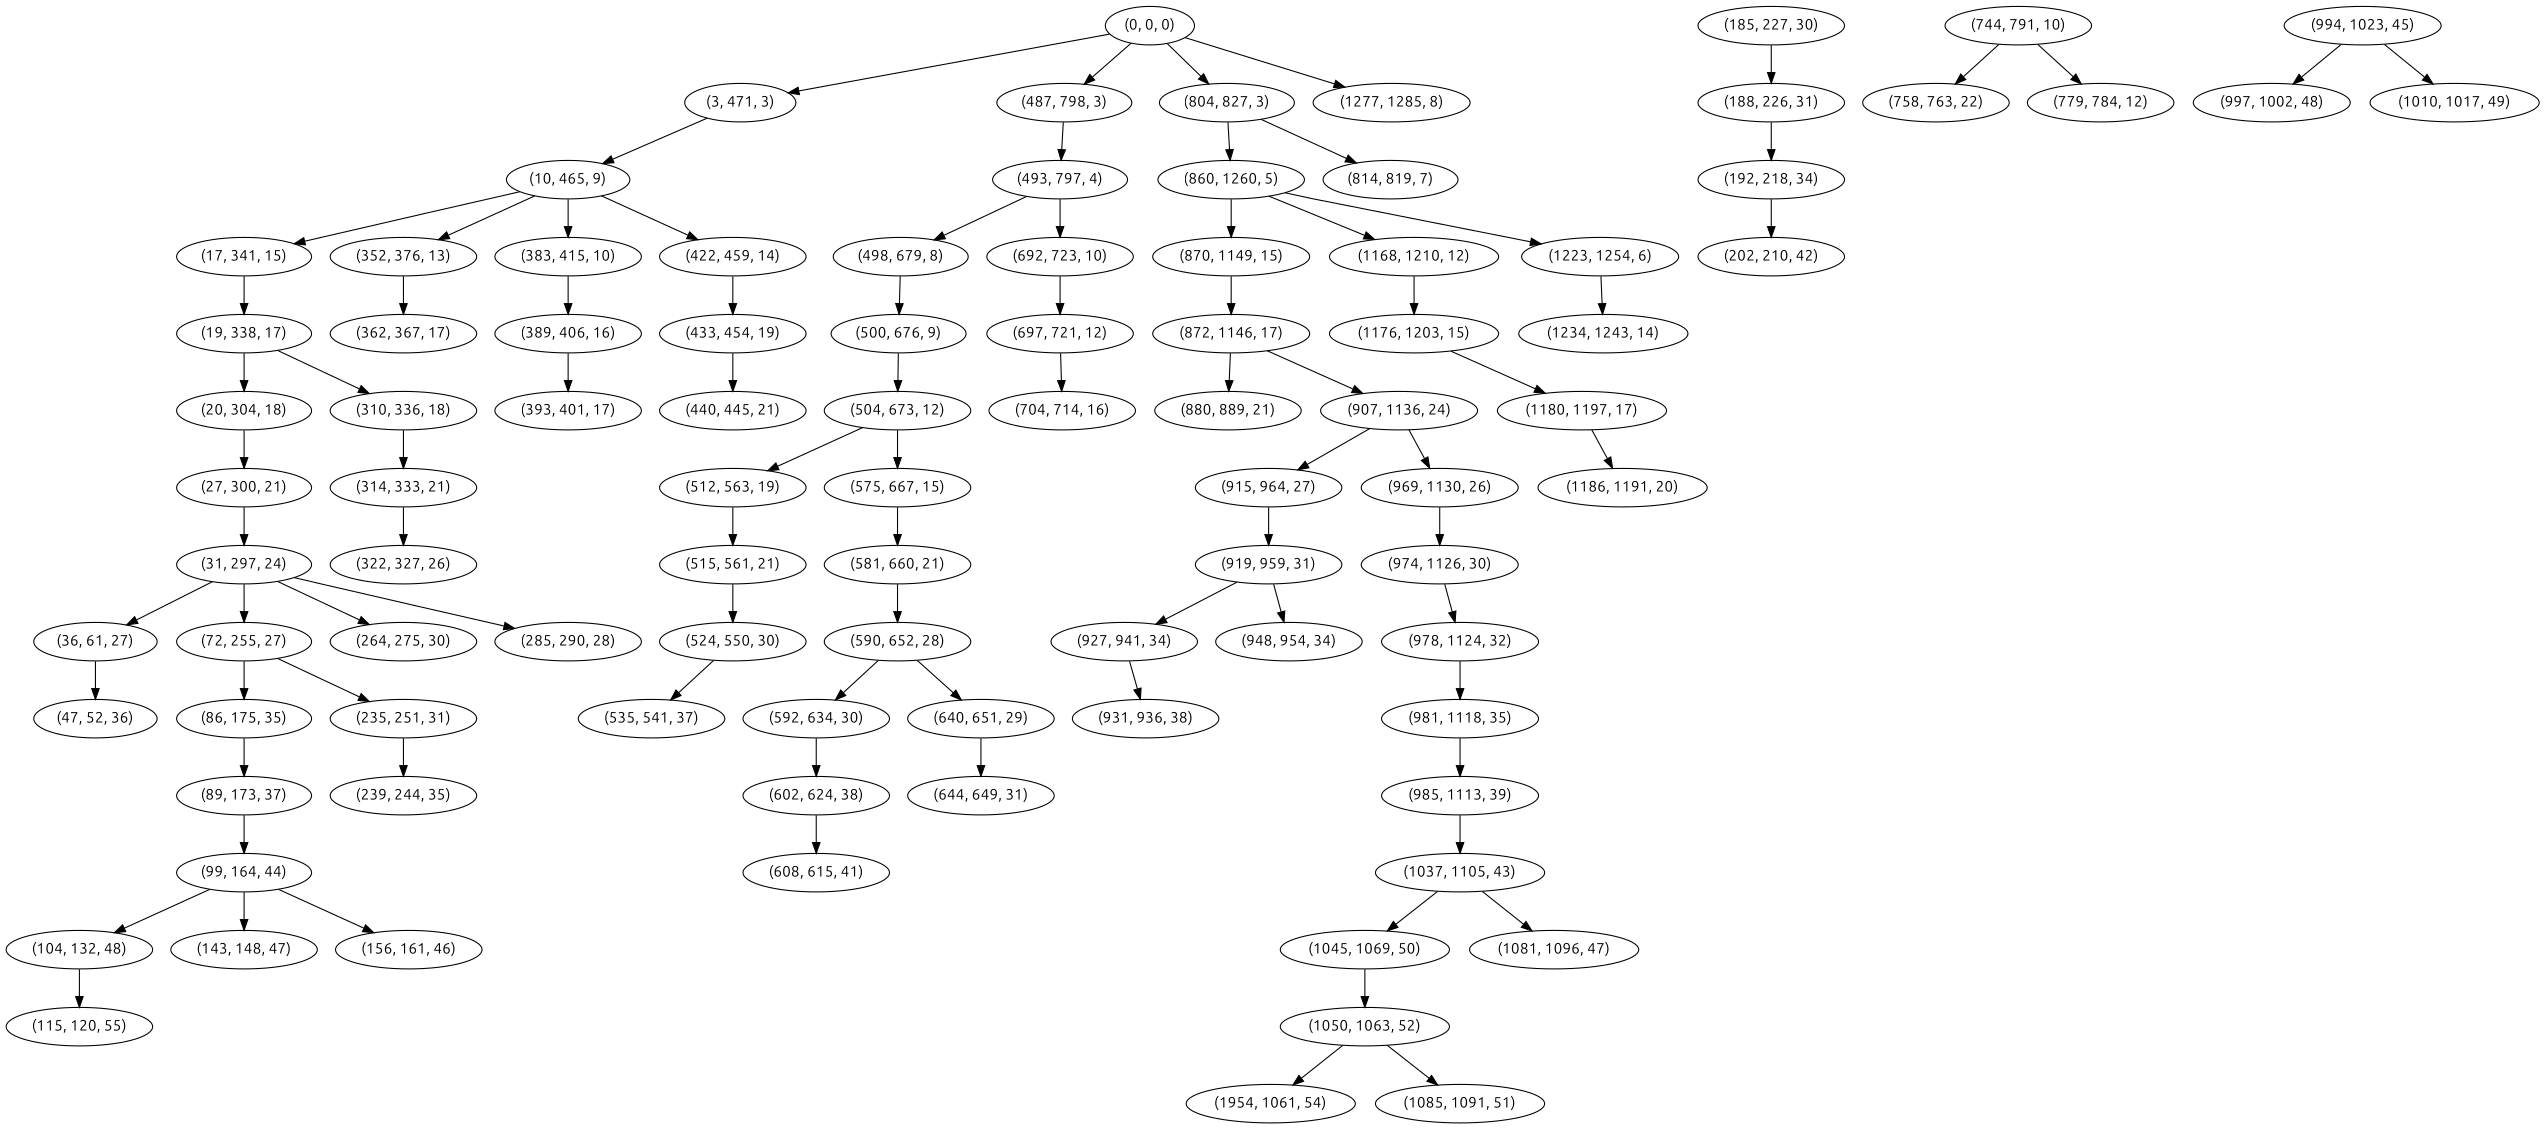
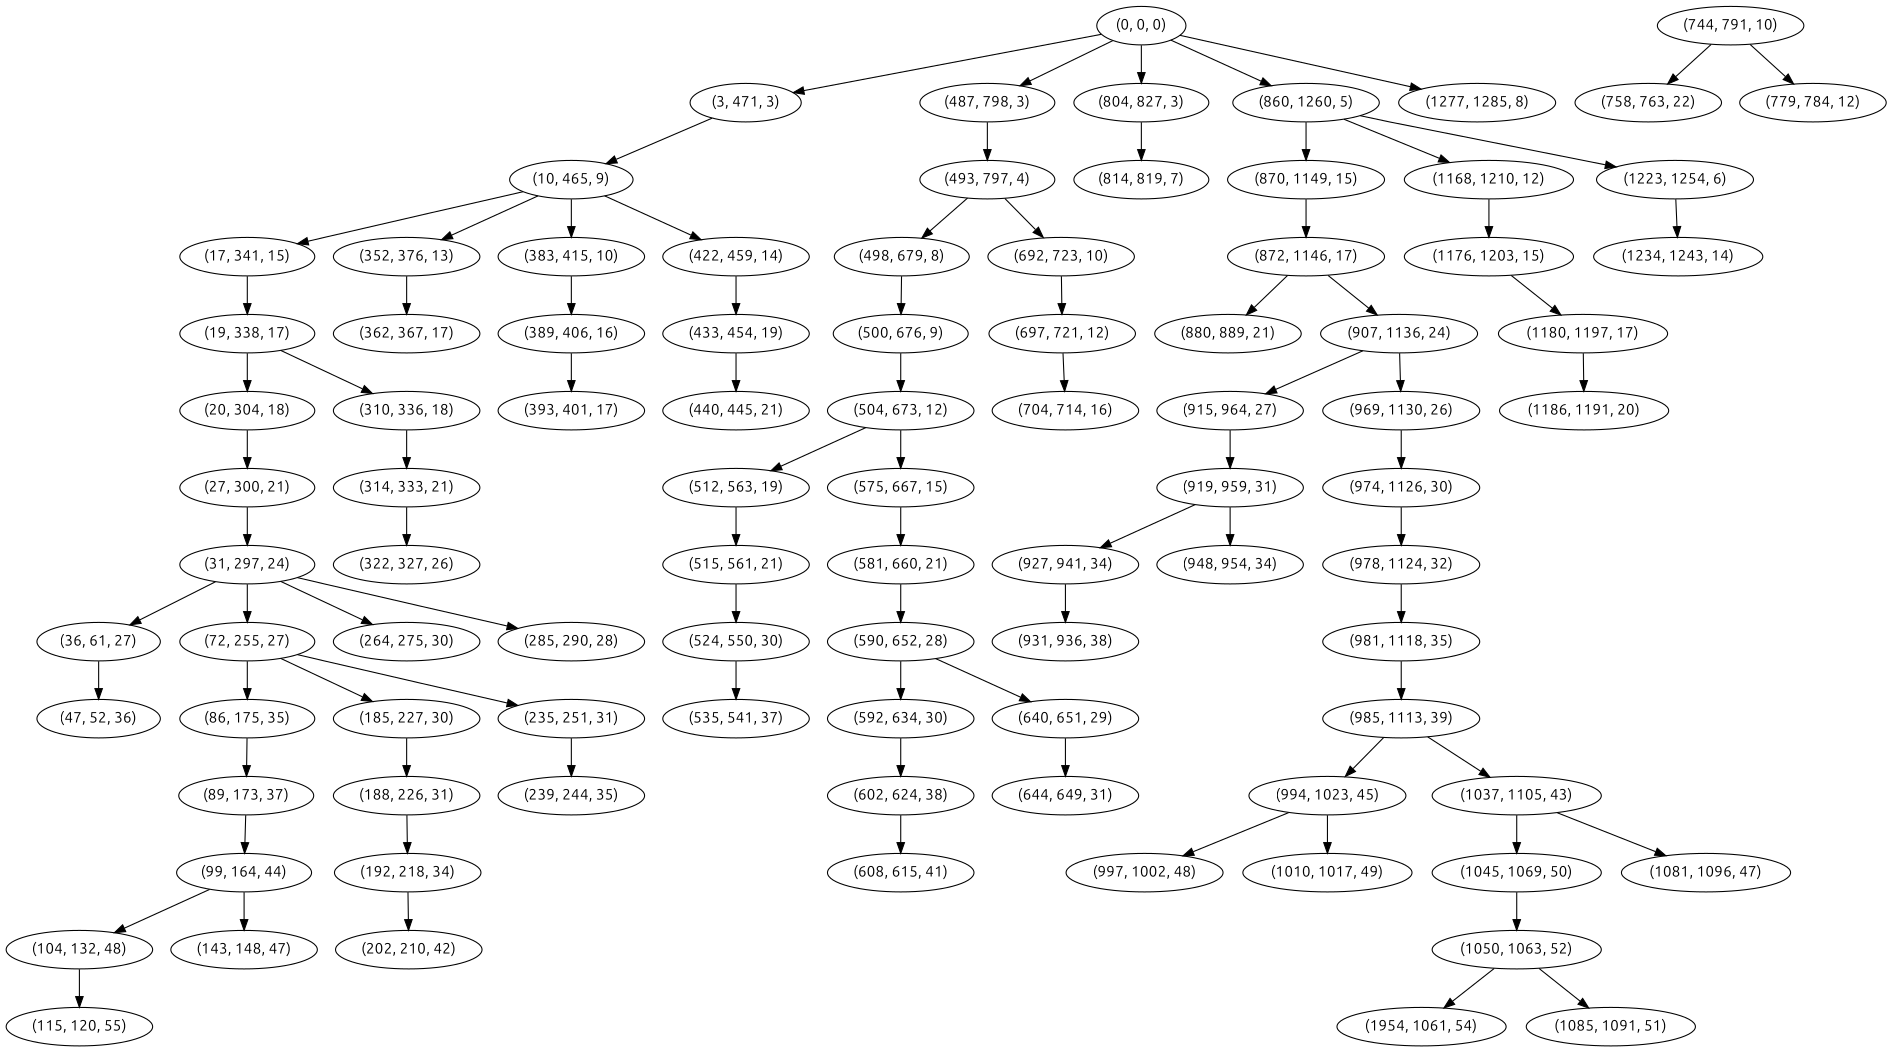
(1229, 136) -> (1216, 61)
none -> (322, 678)
none -> (1368, 753)
(409, 950) -> none
